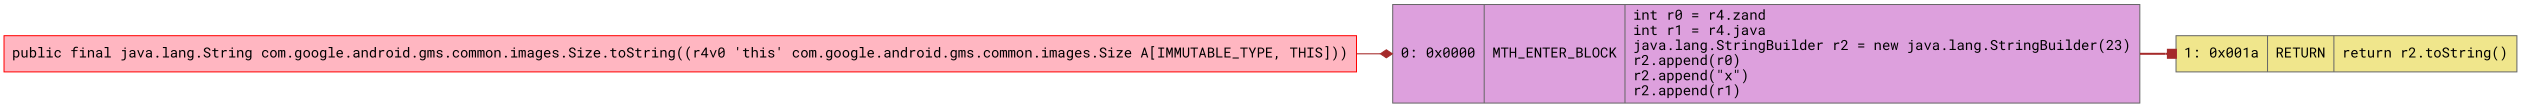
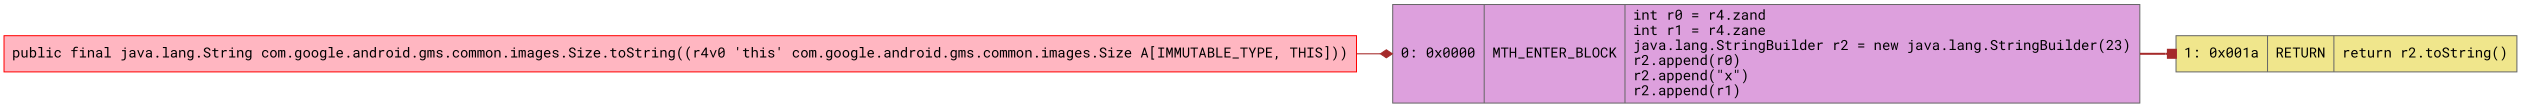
(1700, 31) -> (1700, 31)
